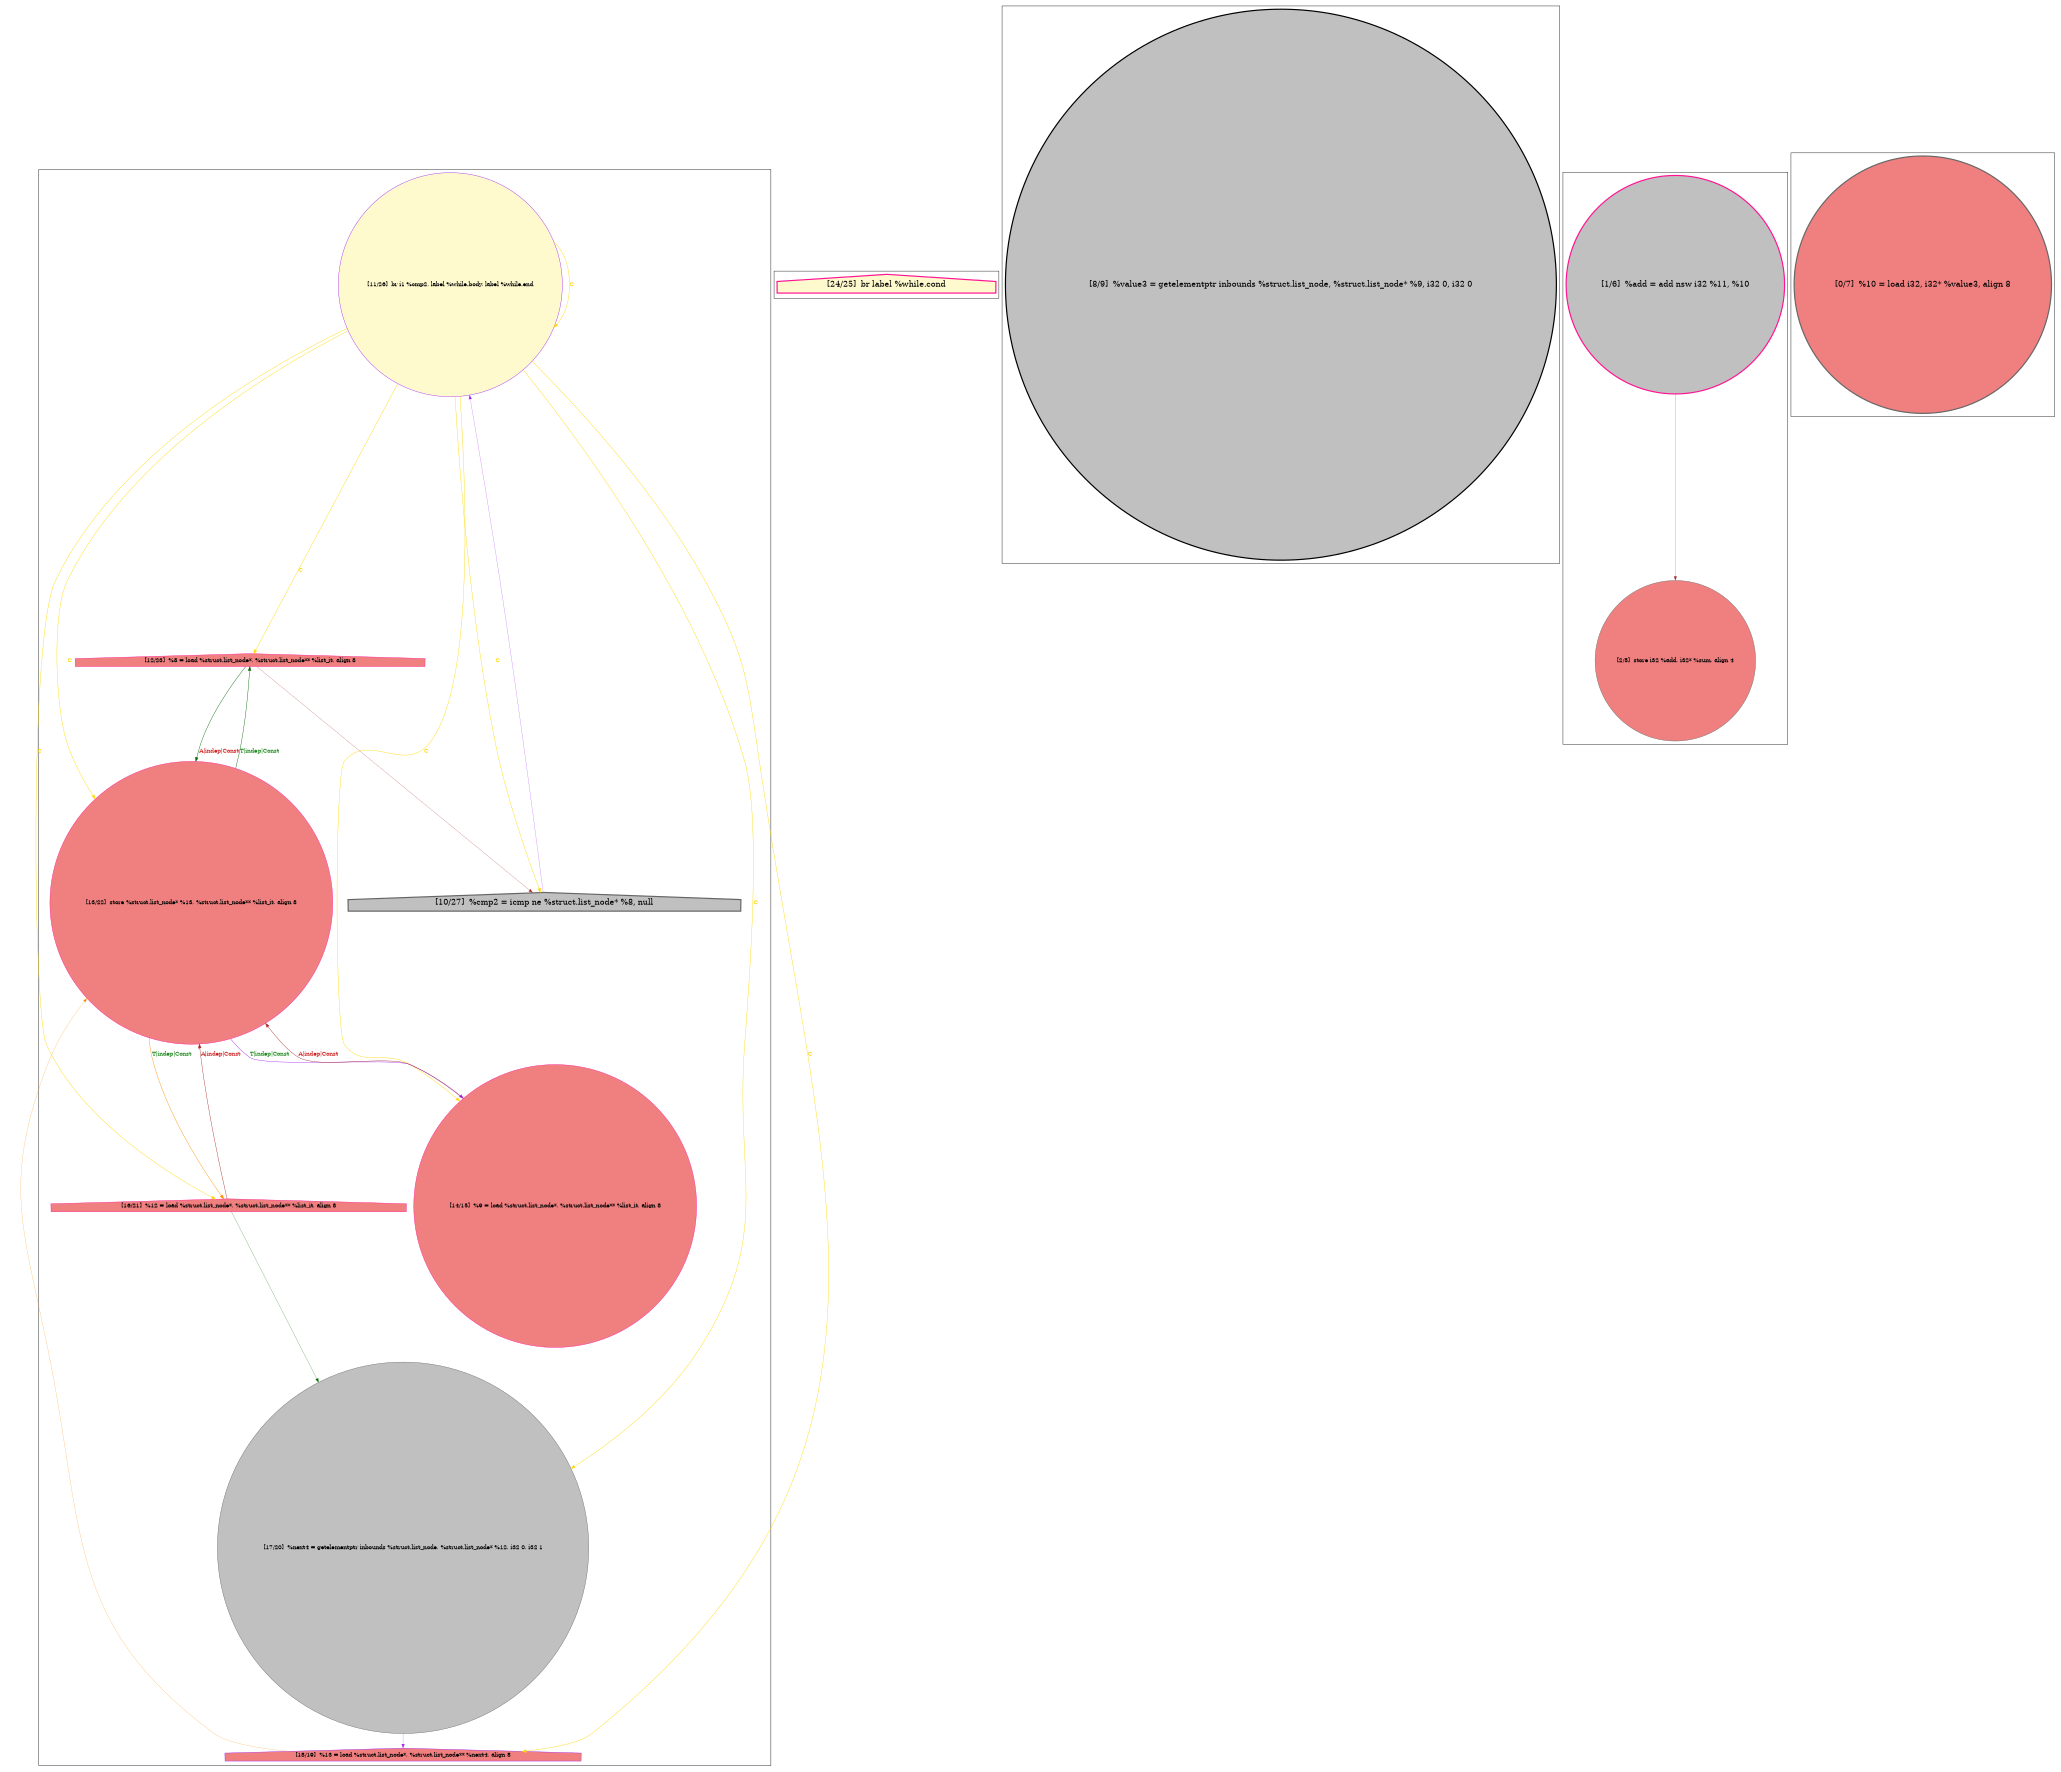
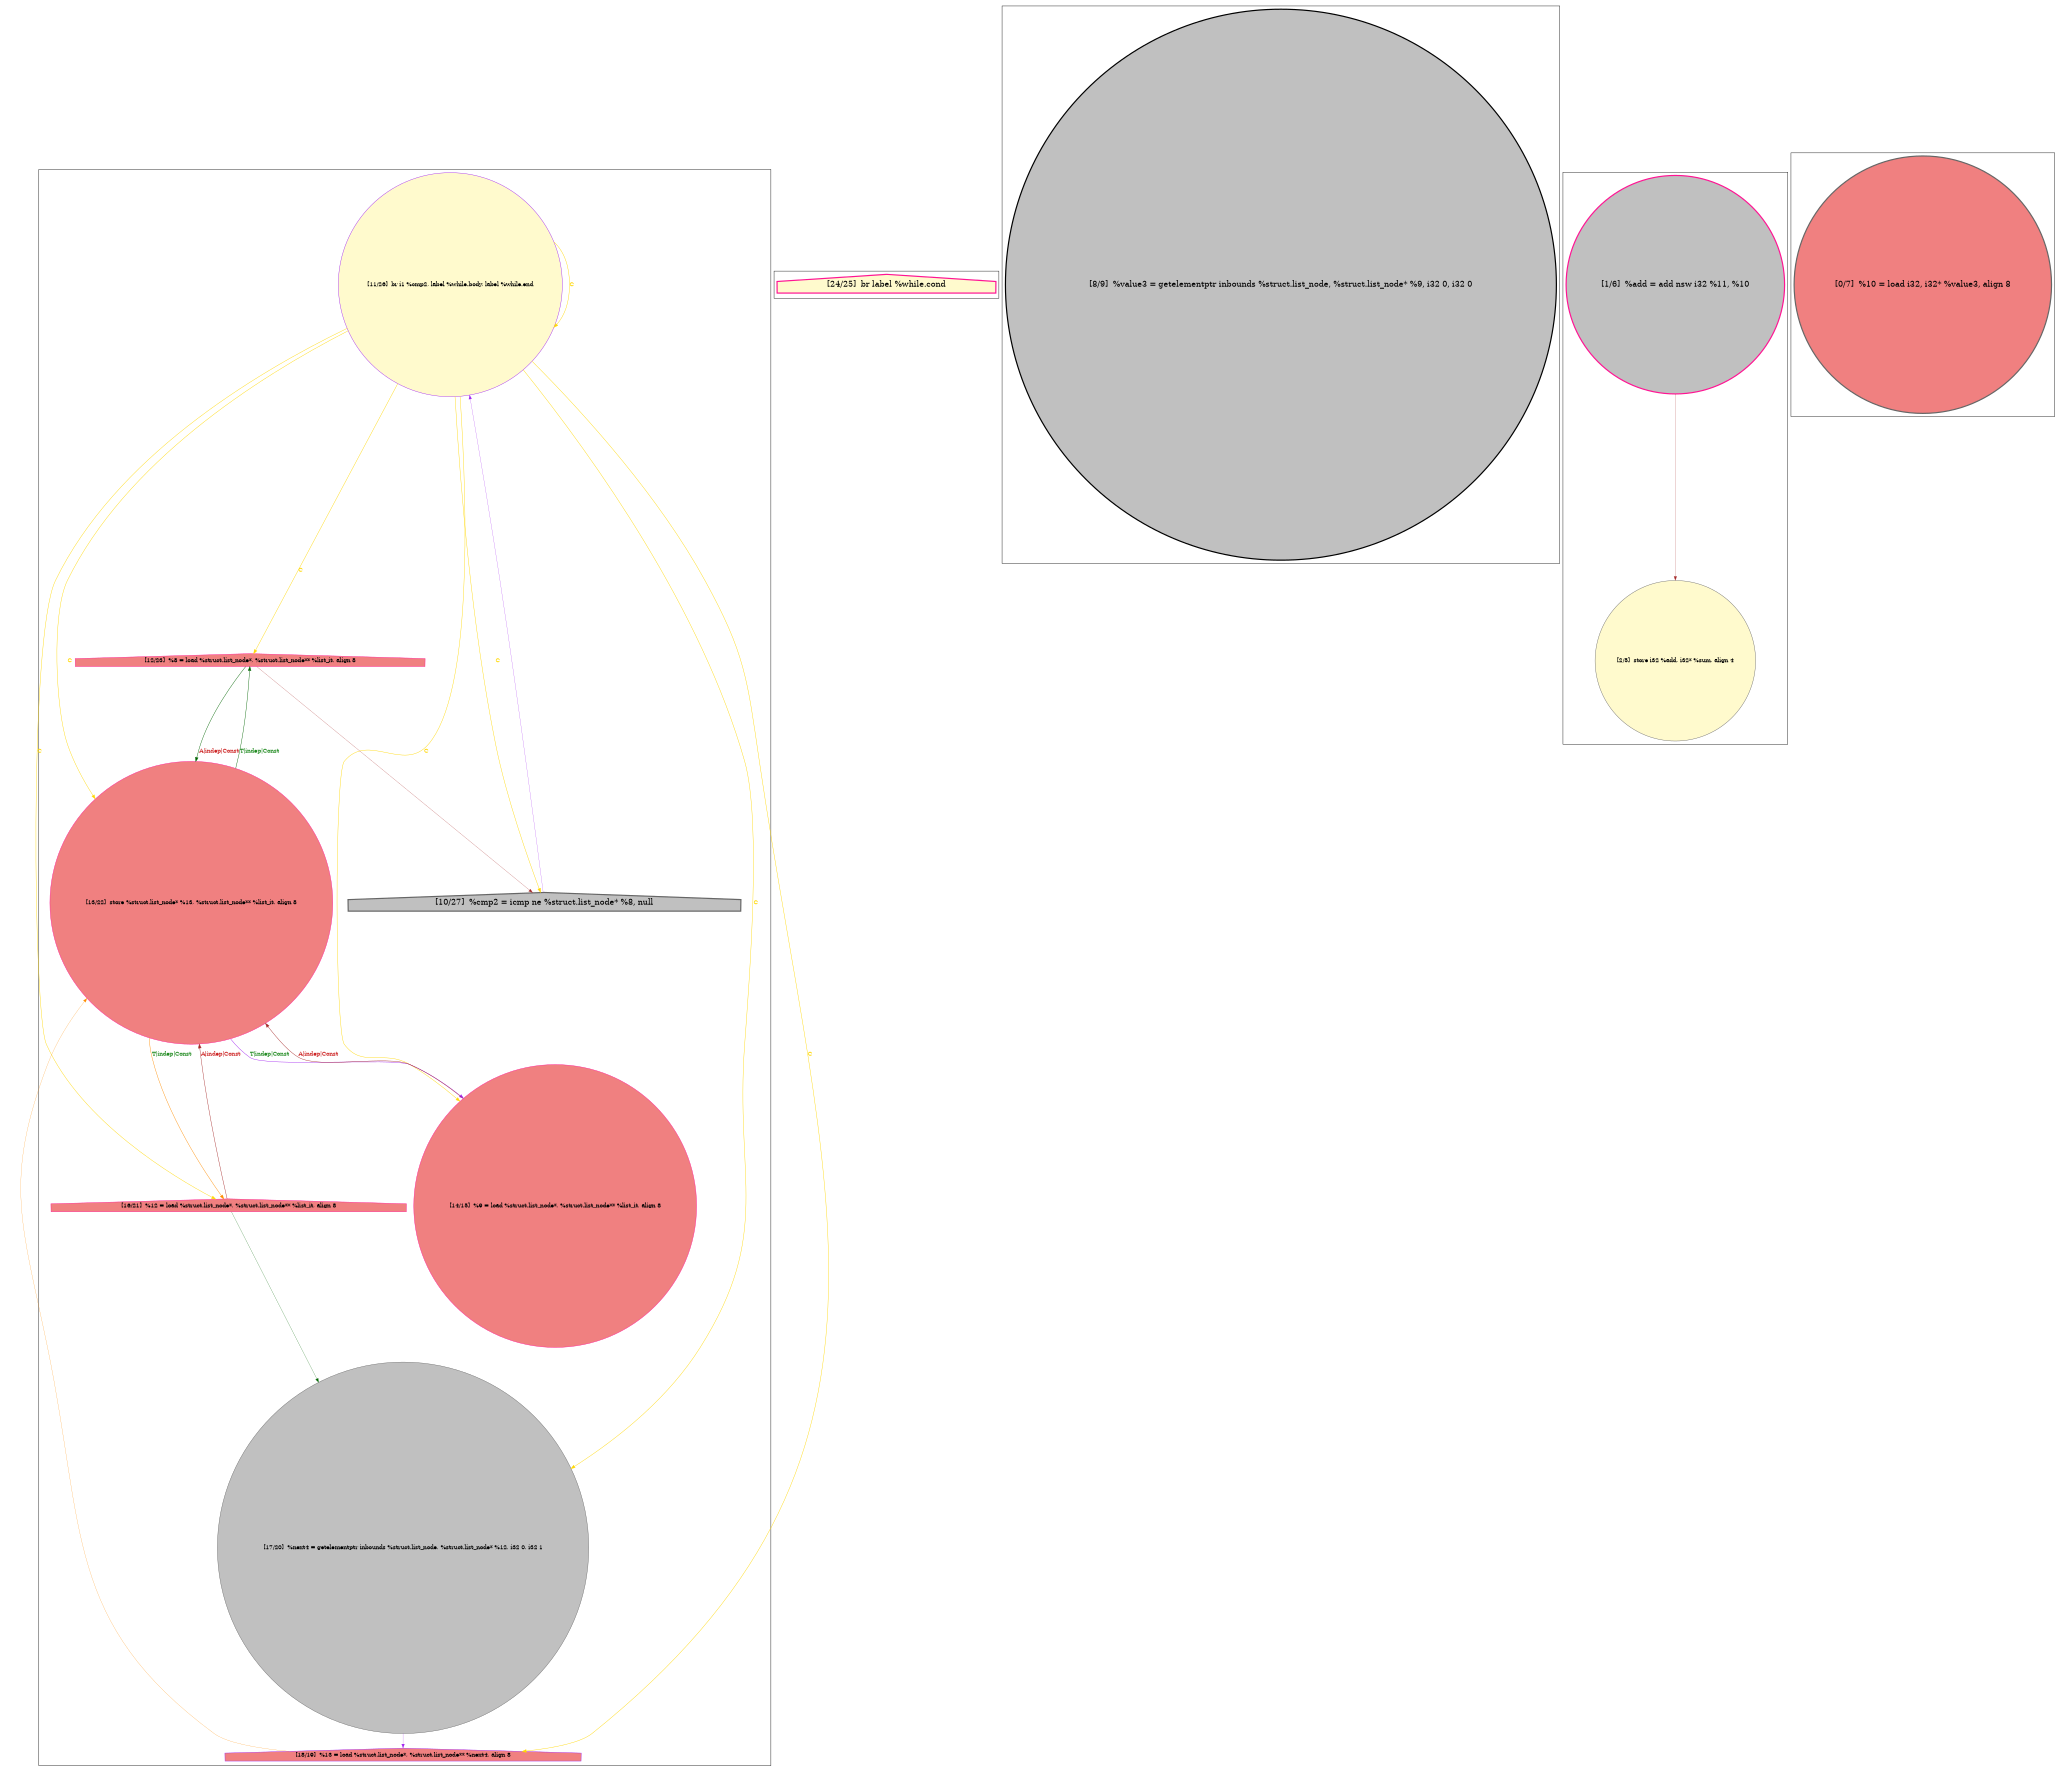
(1675, 661) -> (1675, 661)
